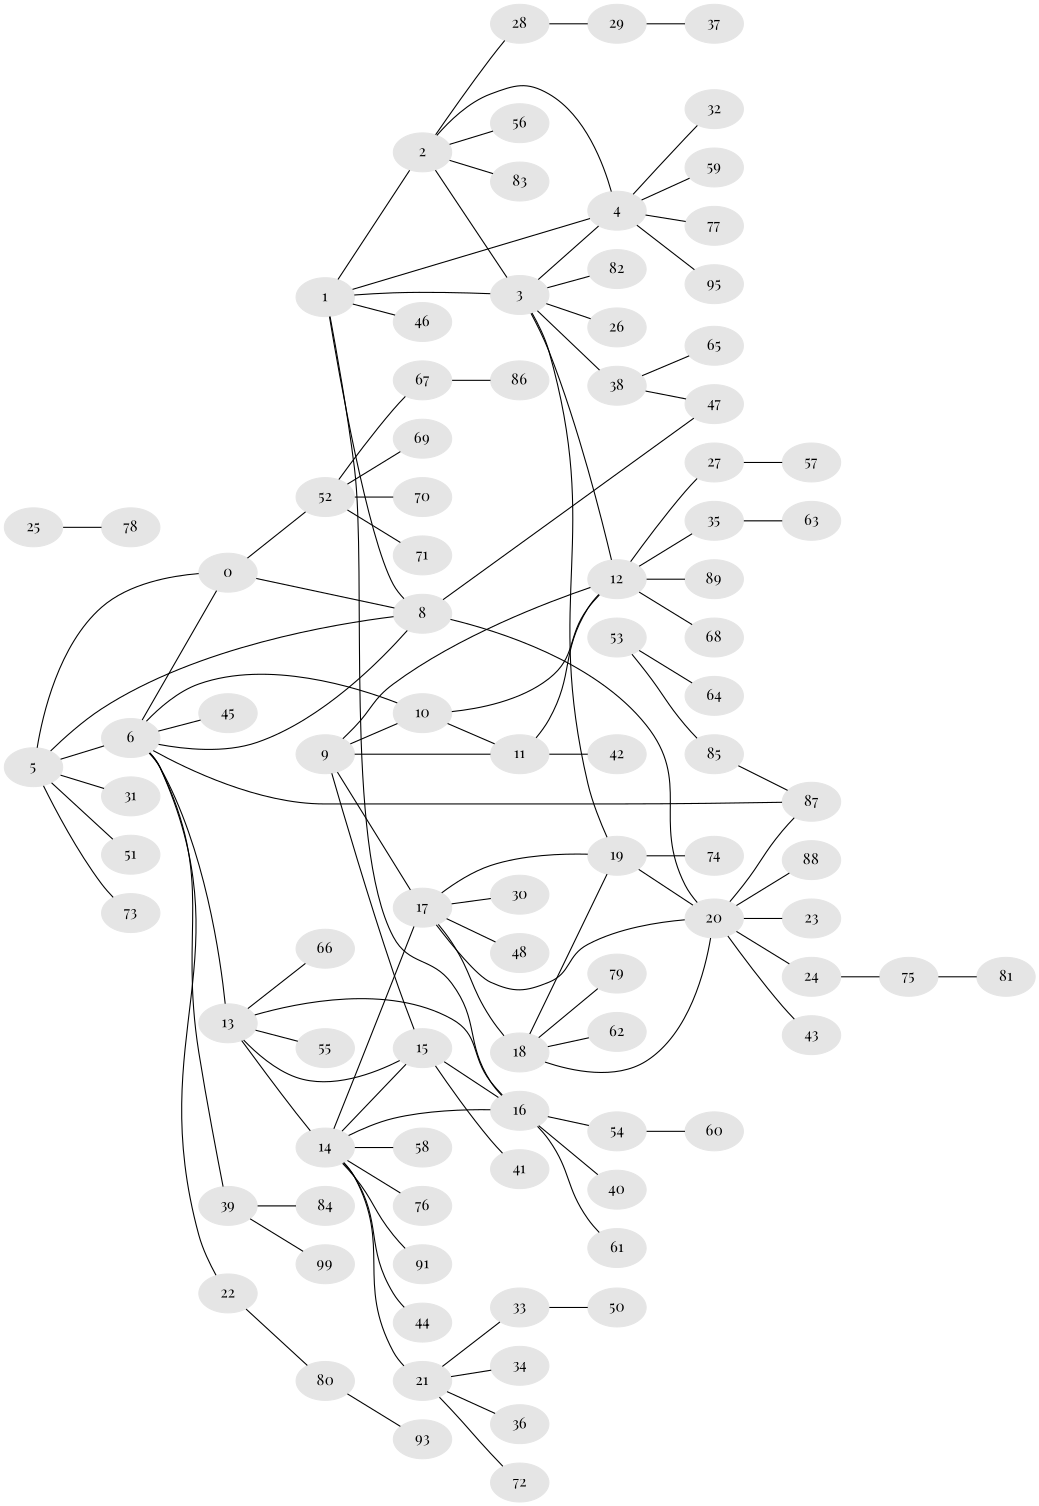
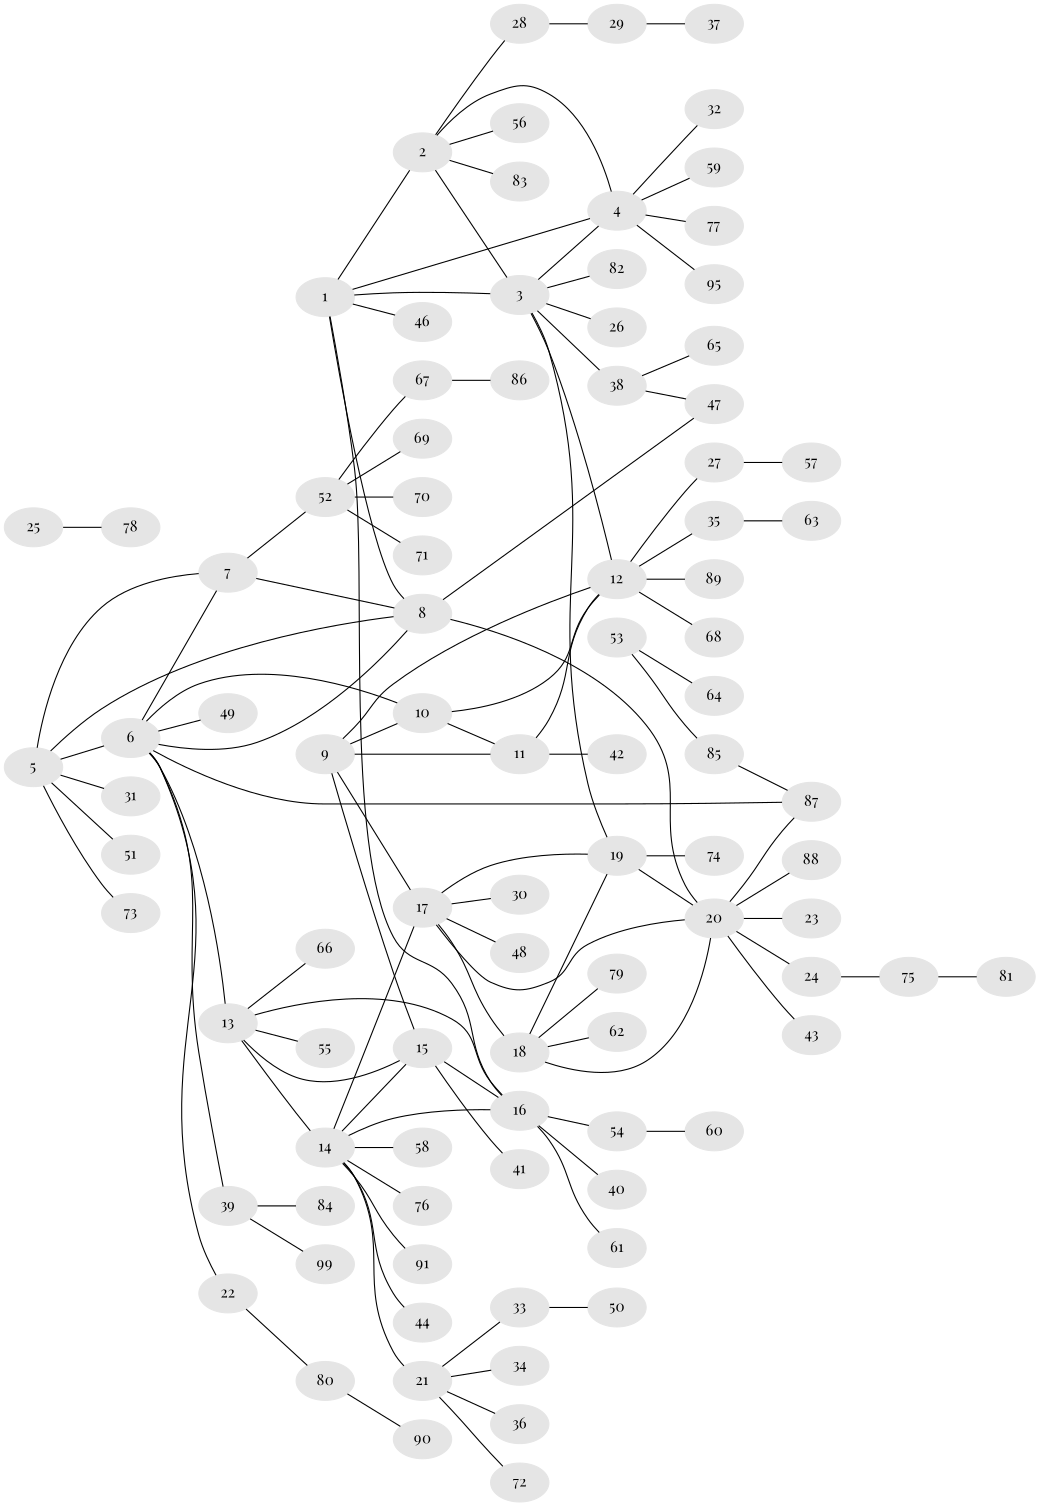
(228, 573) -> (228, 573)
(228, 713) -> (228, 713)
(422, 1439) -> (422, 1439)
